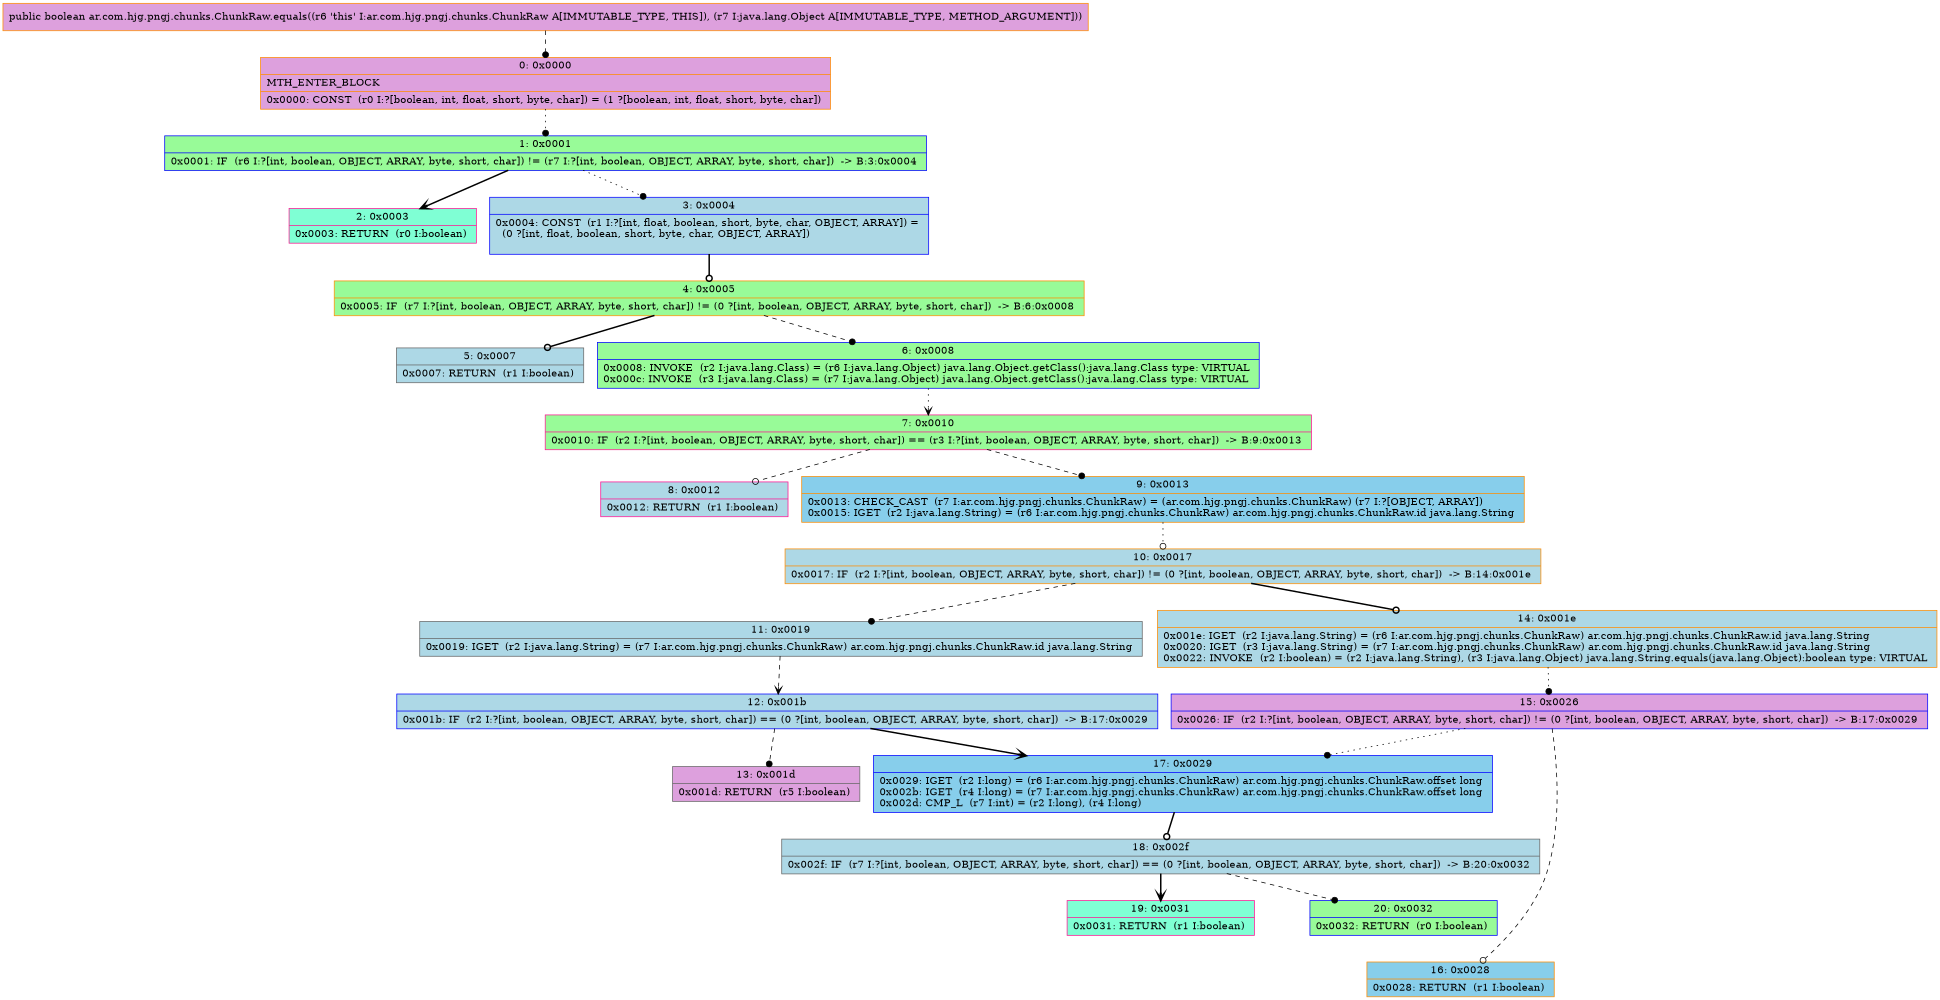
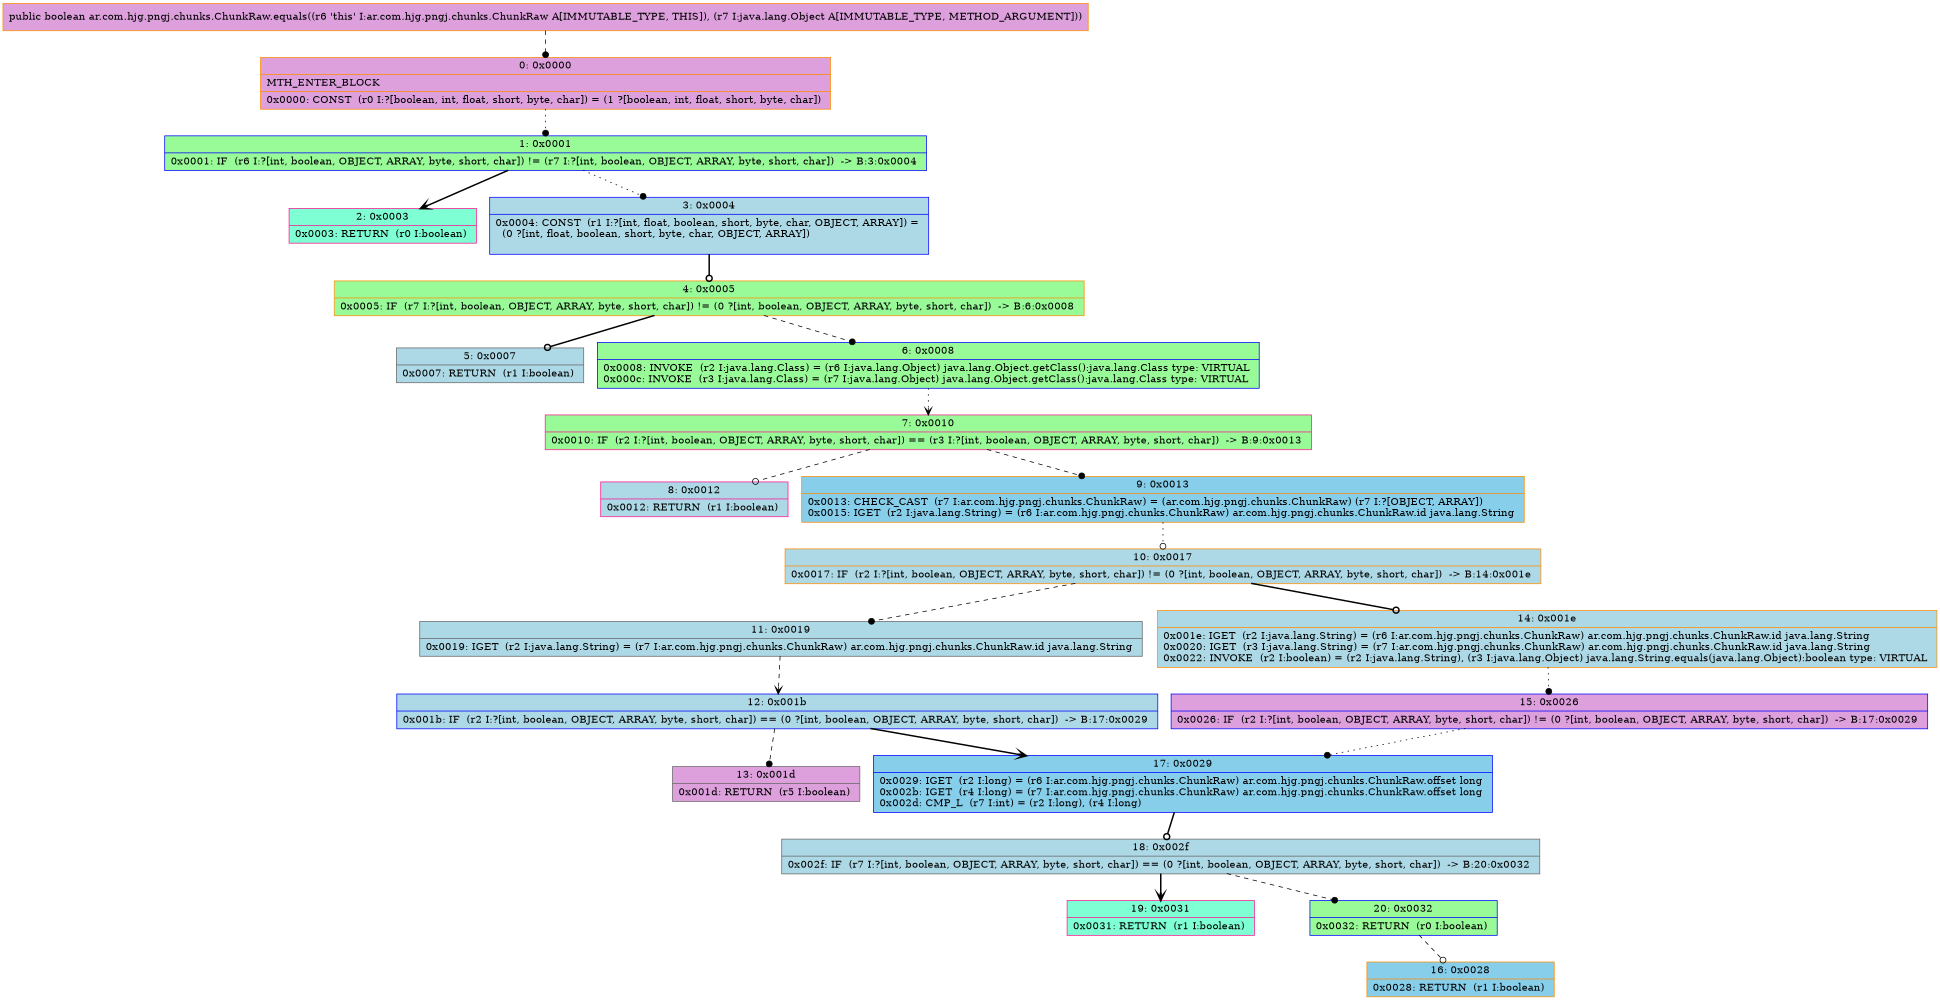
(1552, 854) -> (1430, 947)
